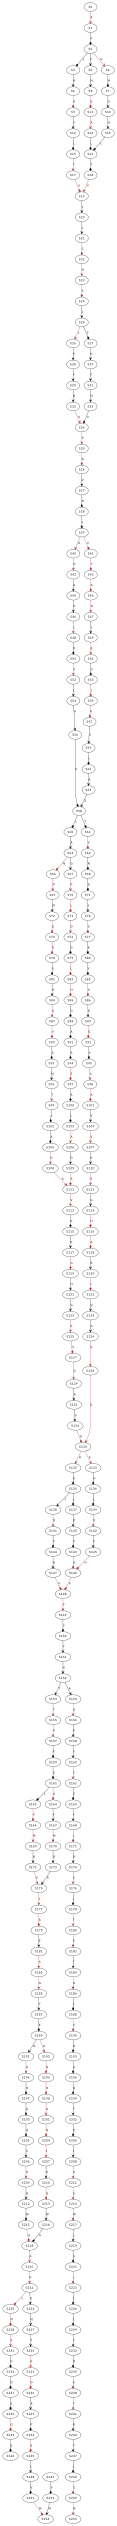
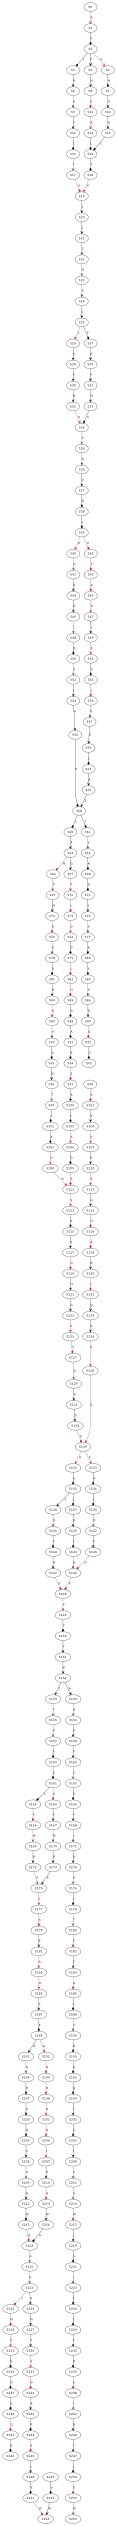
(90, 1073) -> none
(70, 1156) -> (70, 1156)
